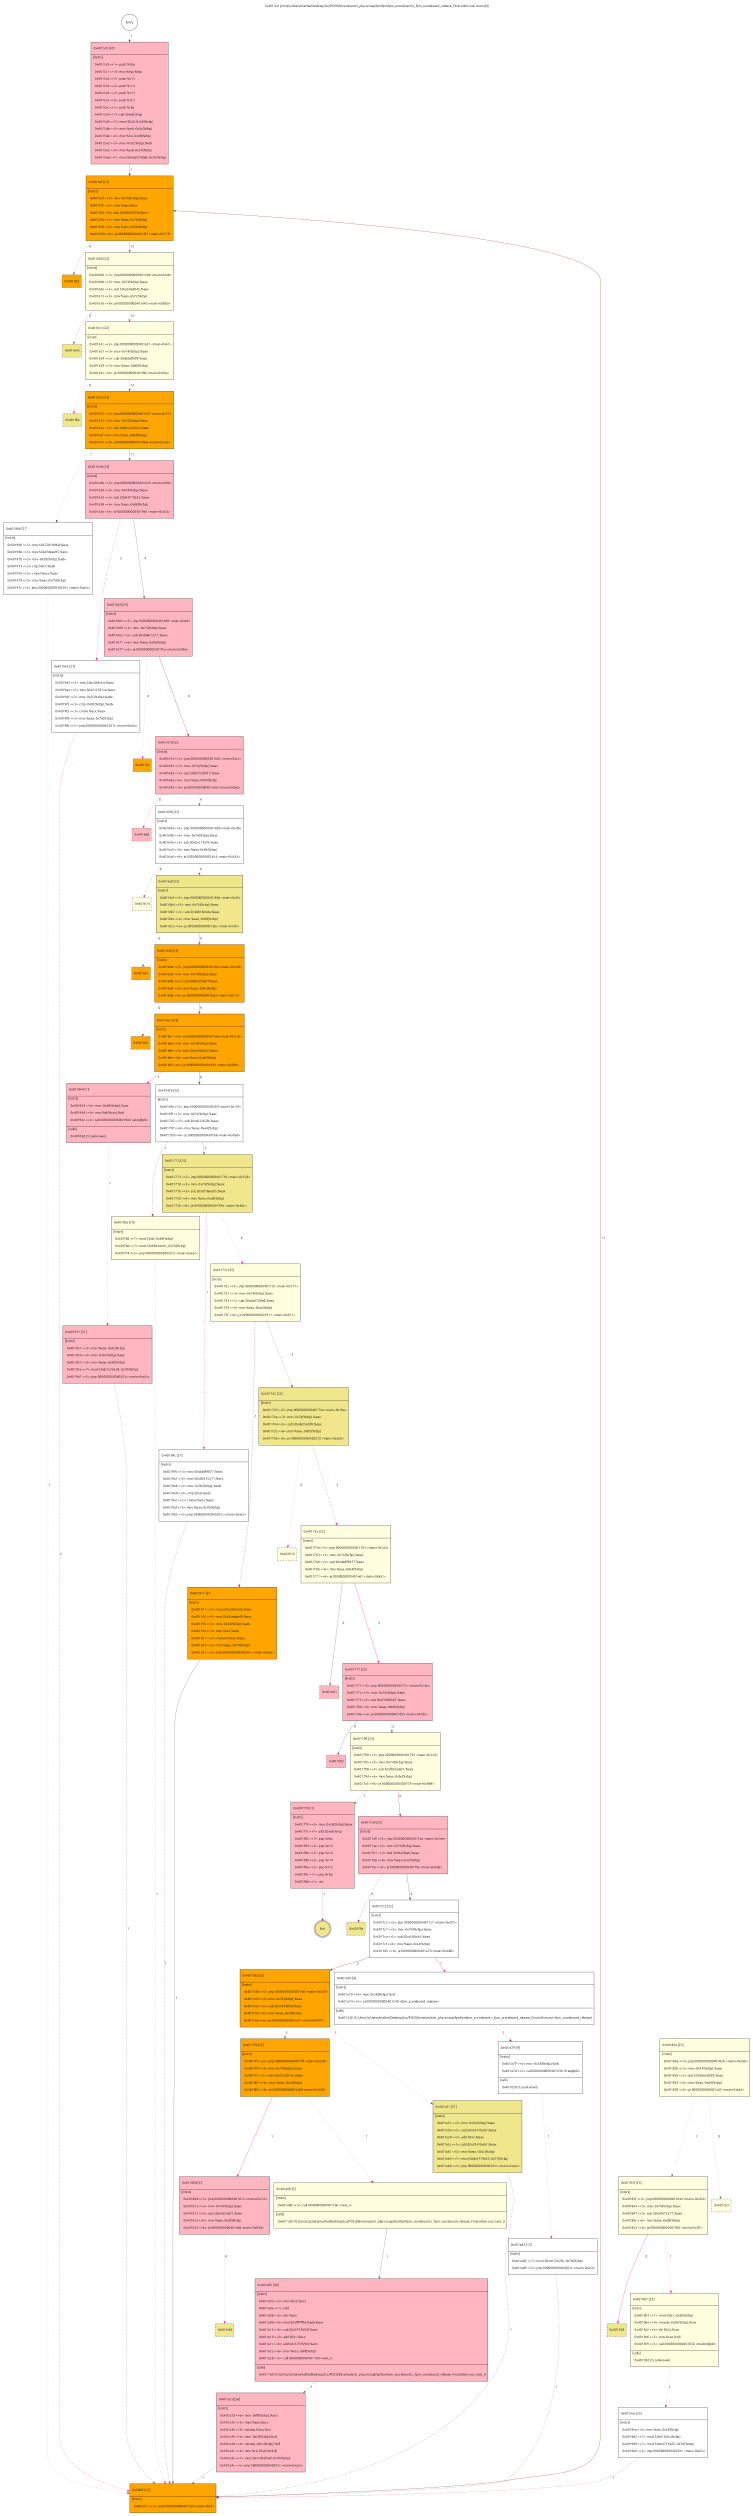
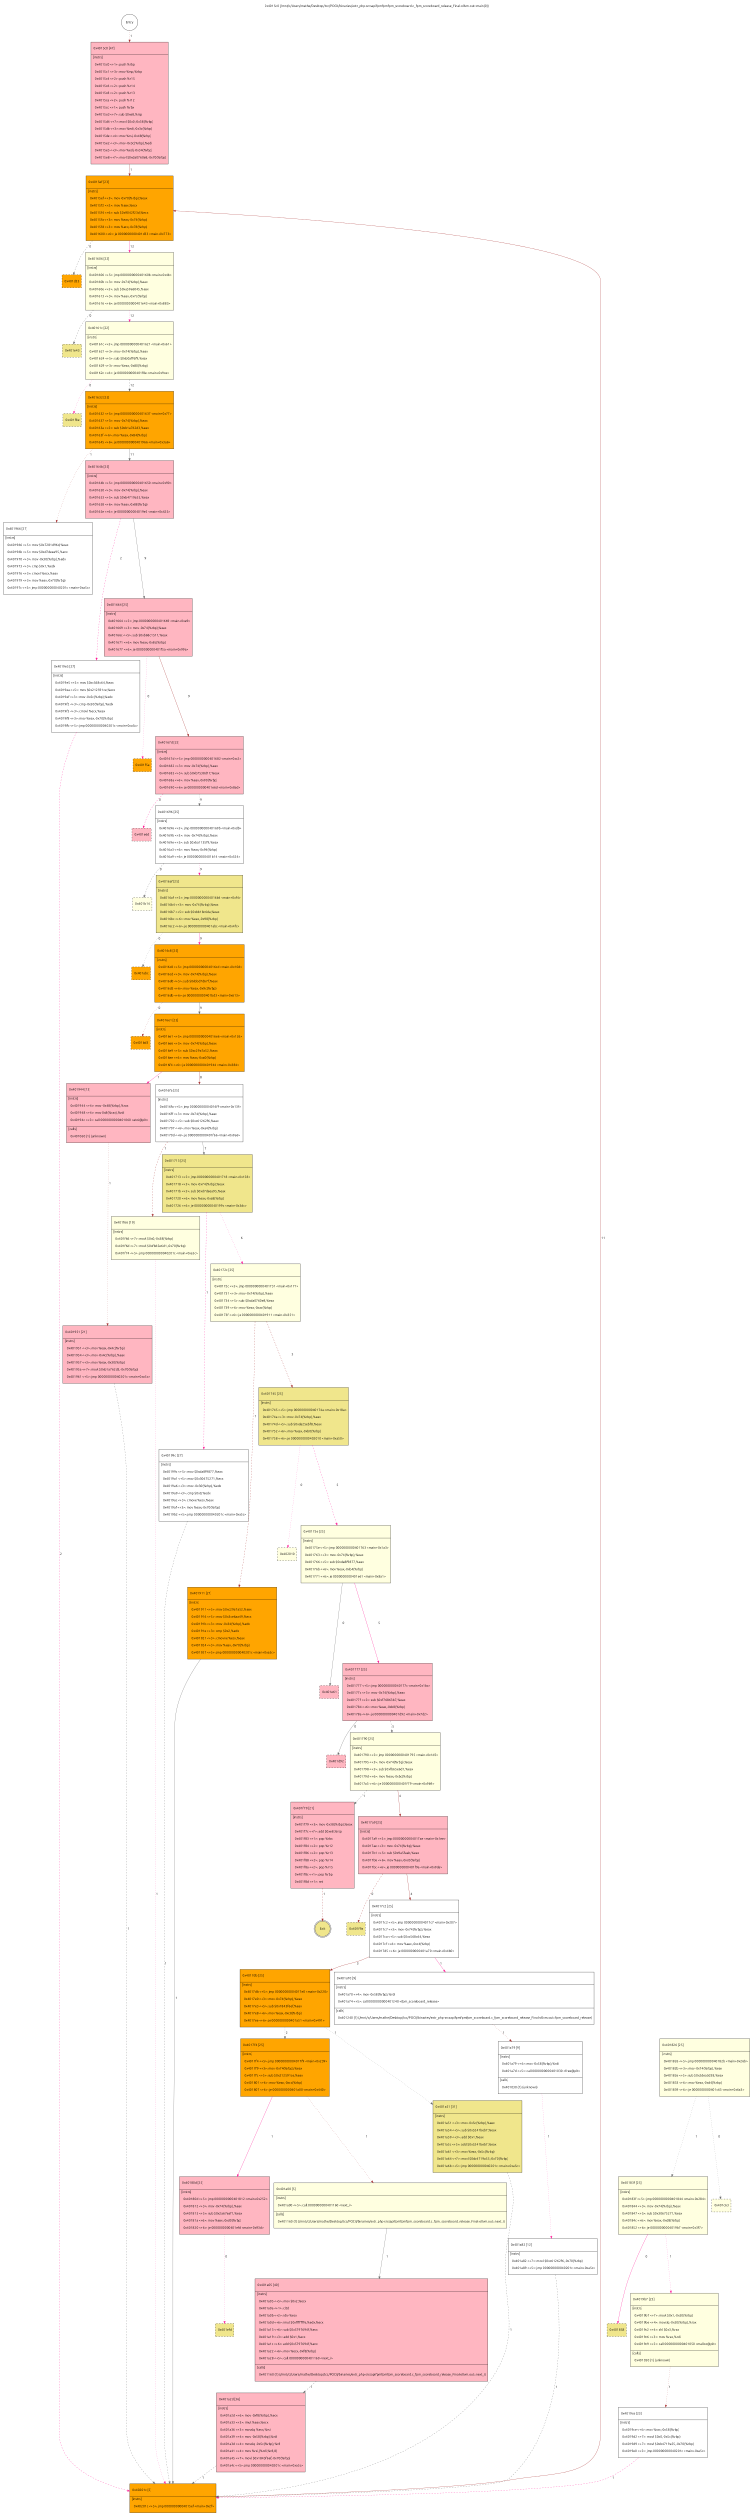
(48, 1572) -> none
